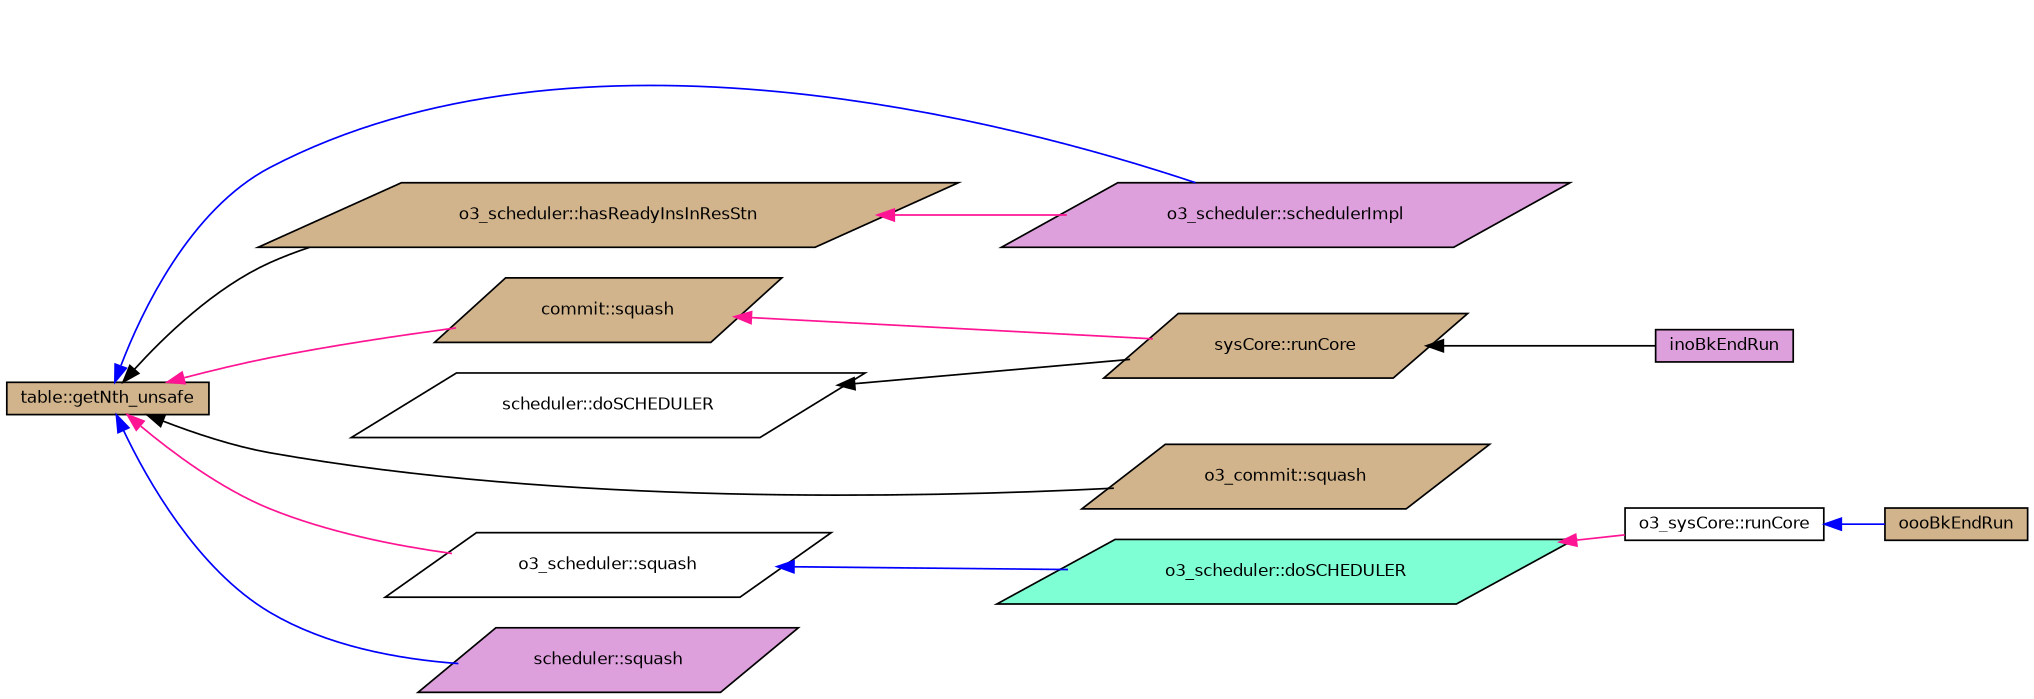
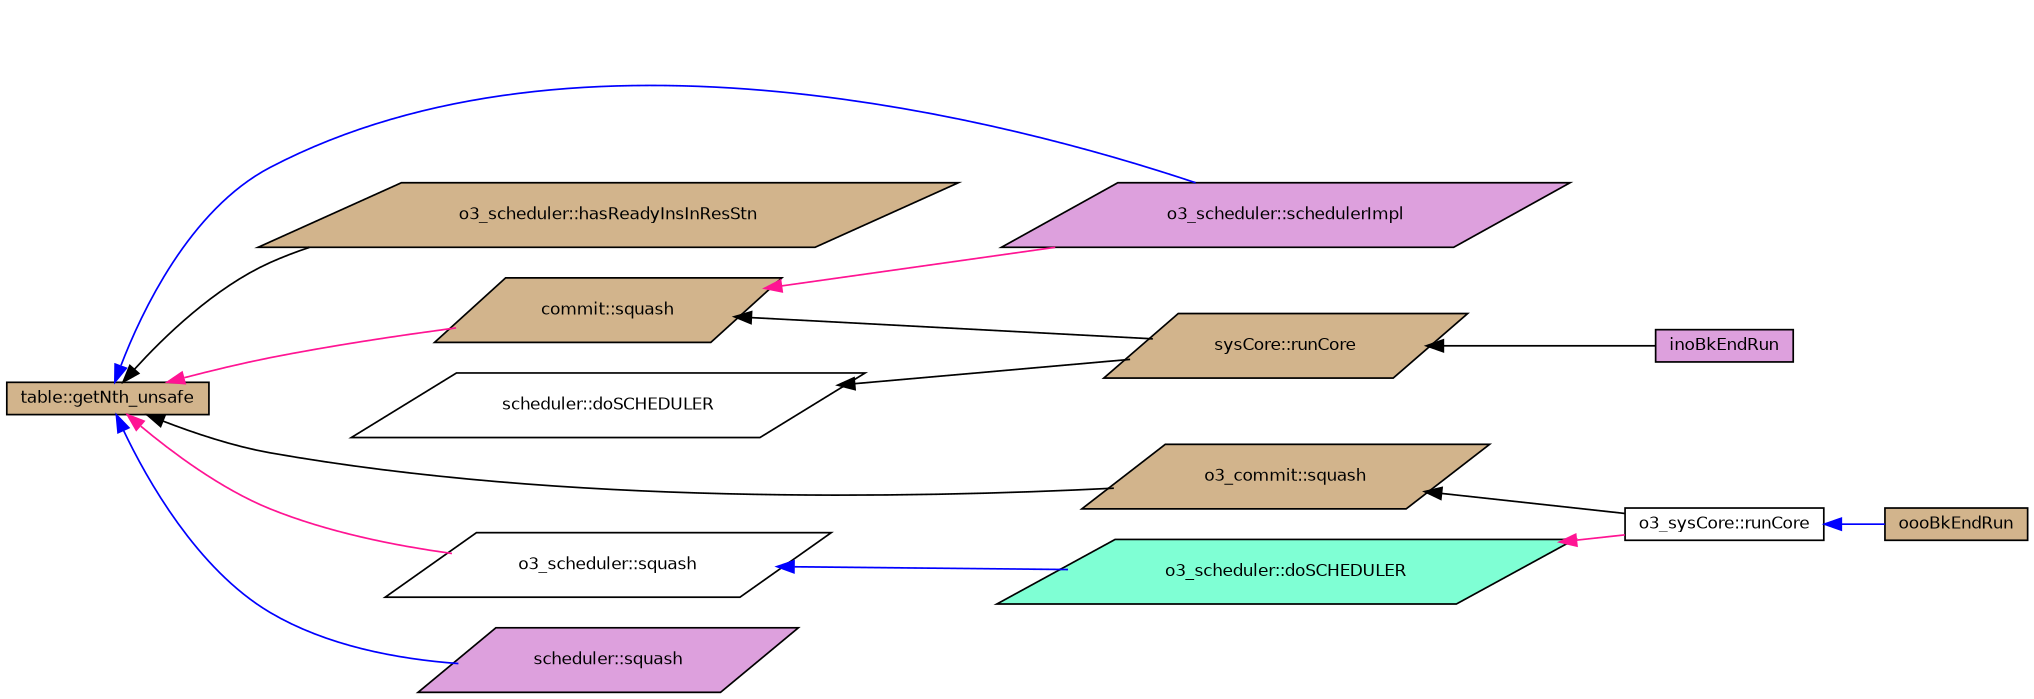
(981, 215) -> (918, 267)
(952, 328) -> (952, 328)
none -> (1533, 503)
